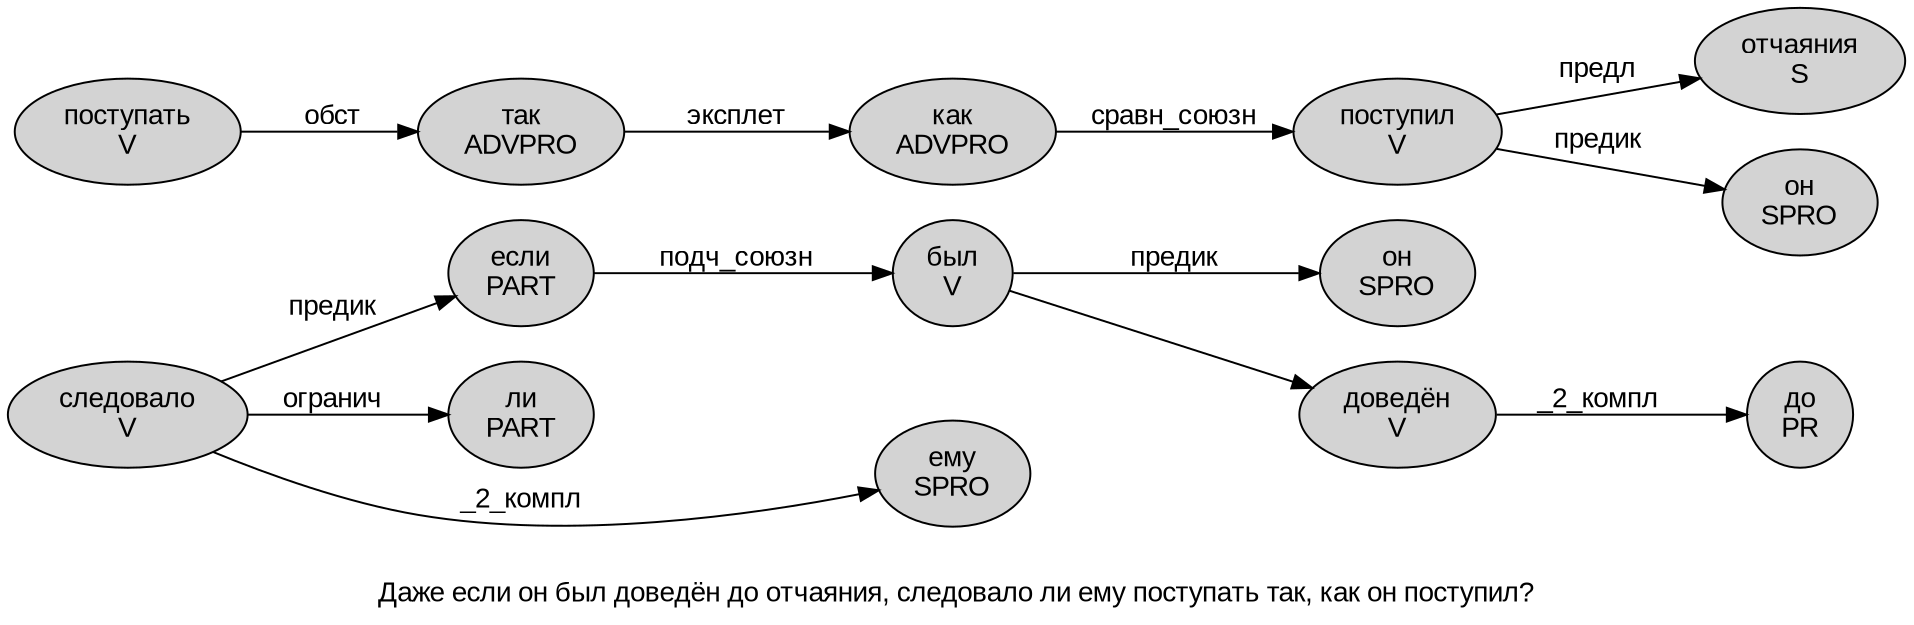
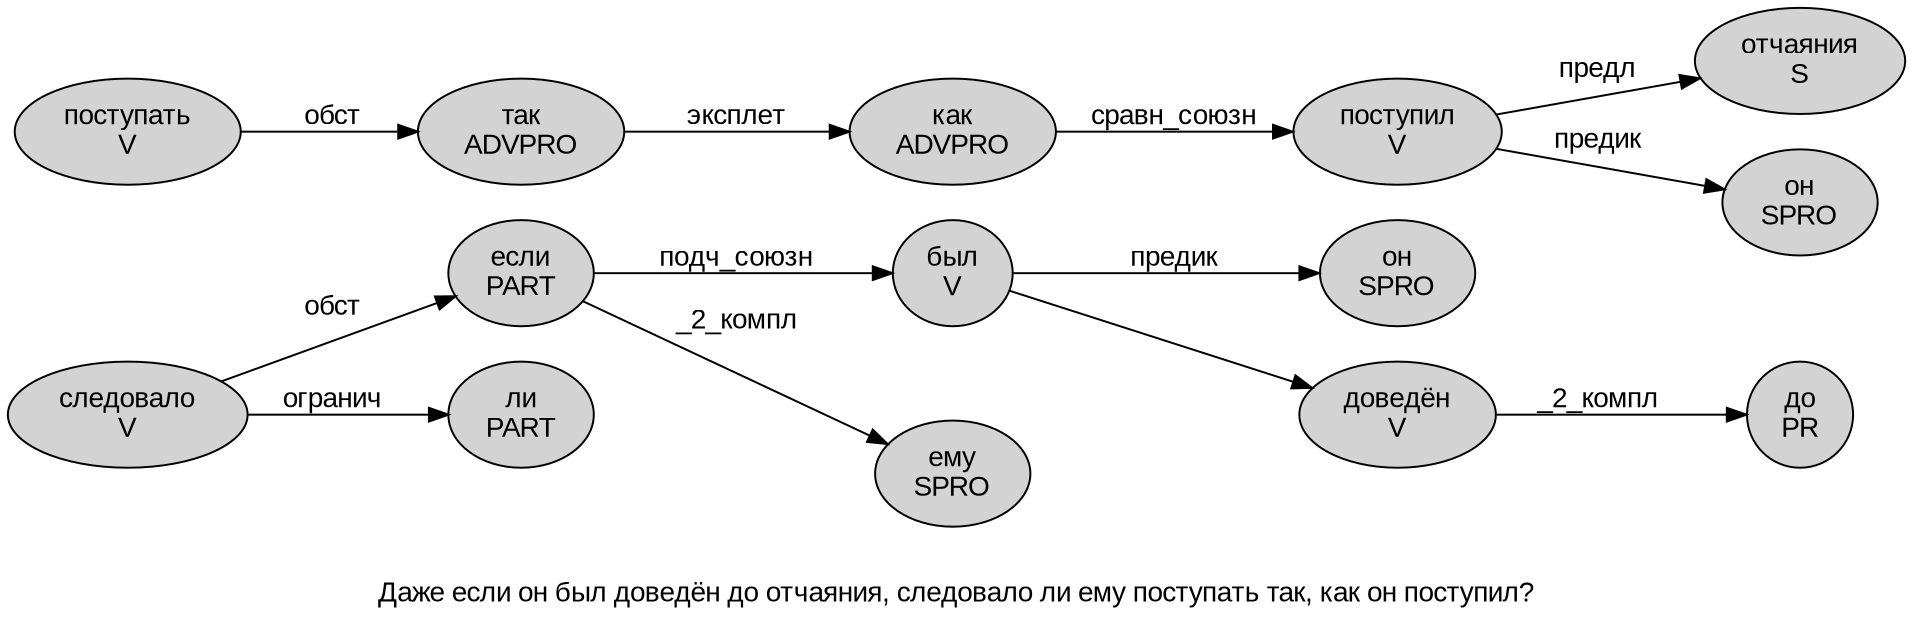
(333, 308) -> (333, 308)
(532, 525) -> (726, 368)
